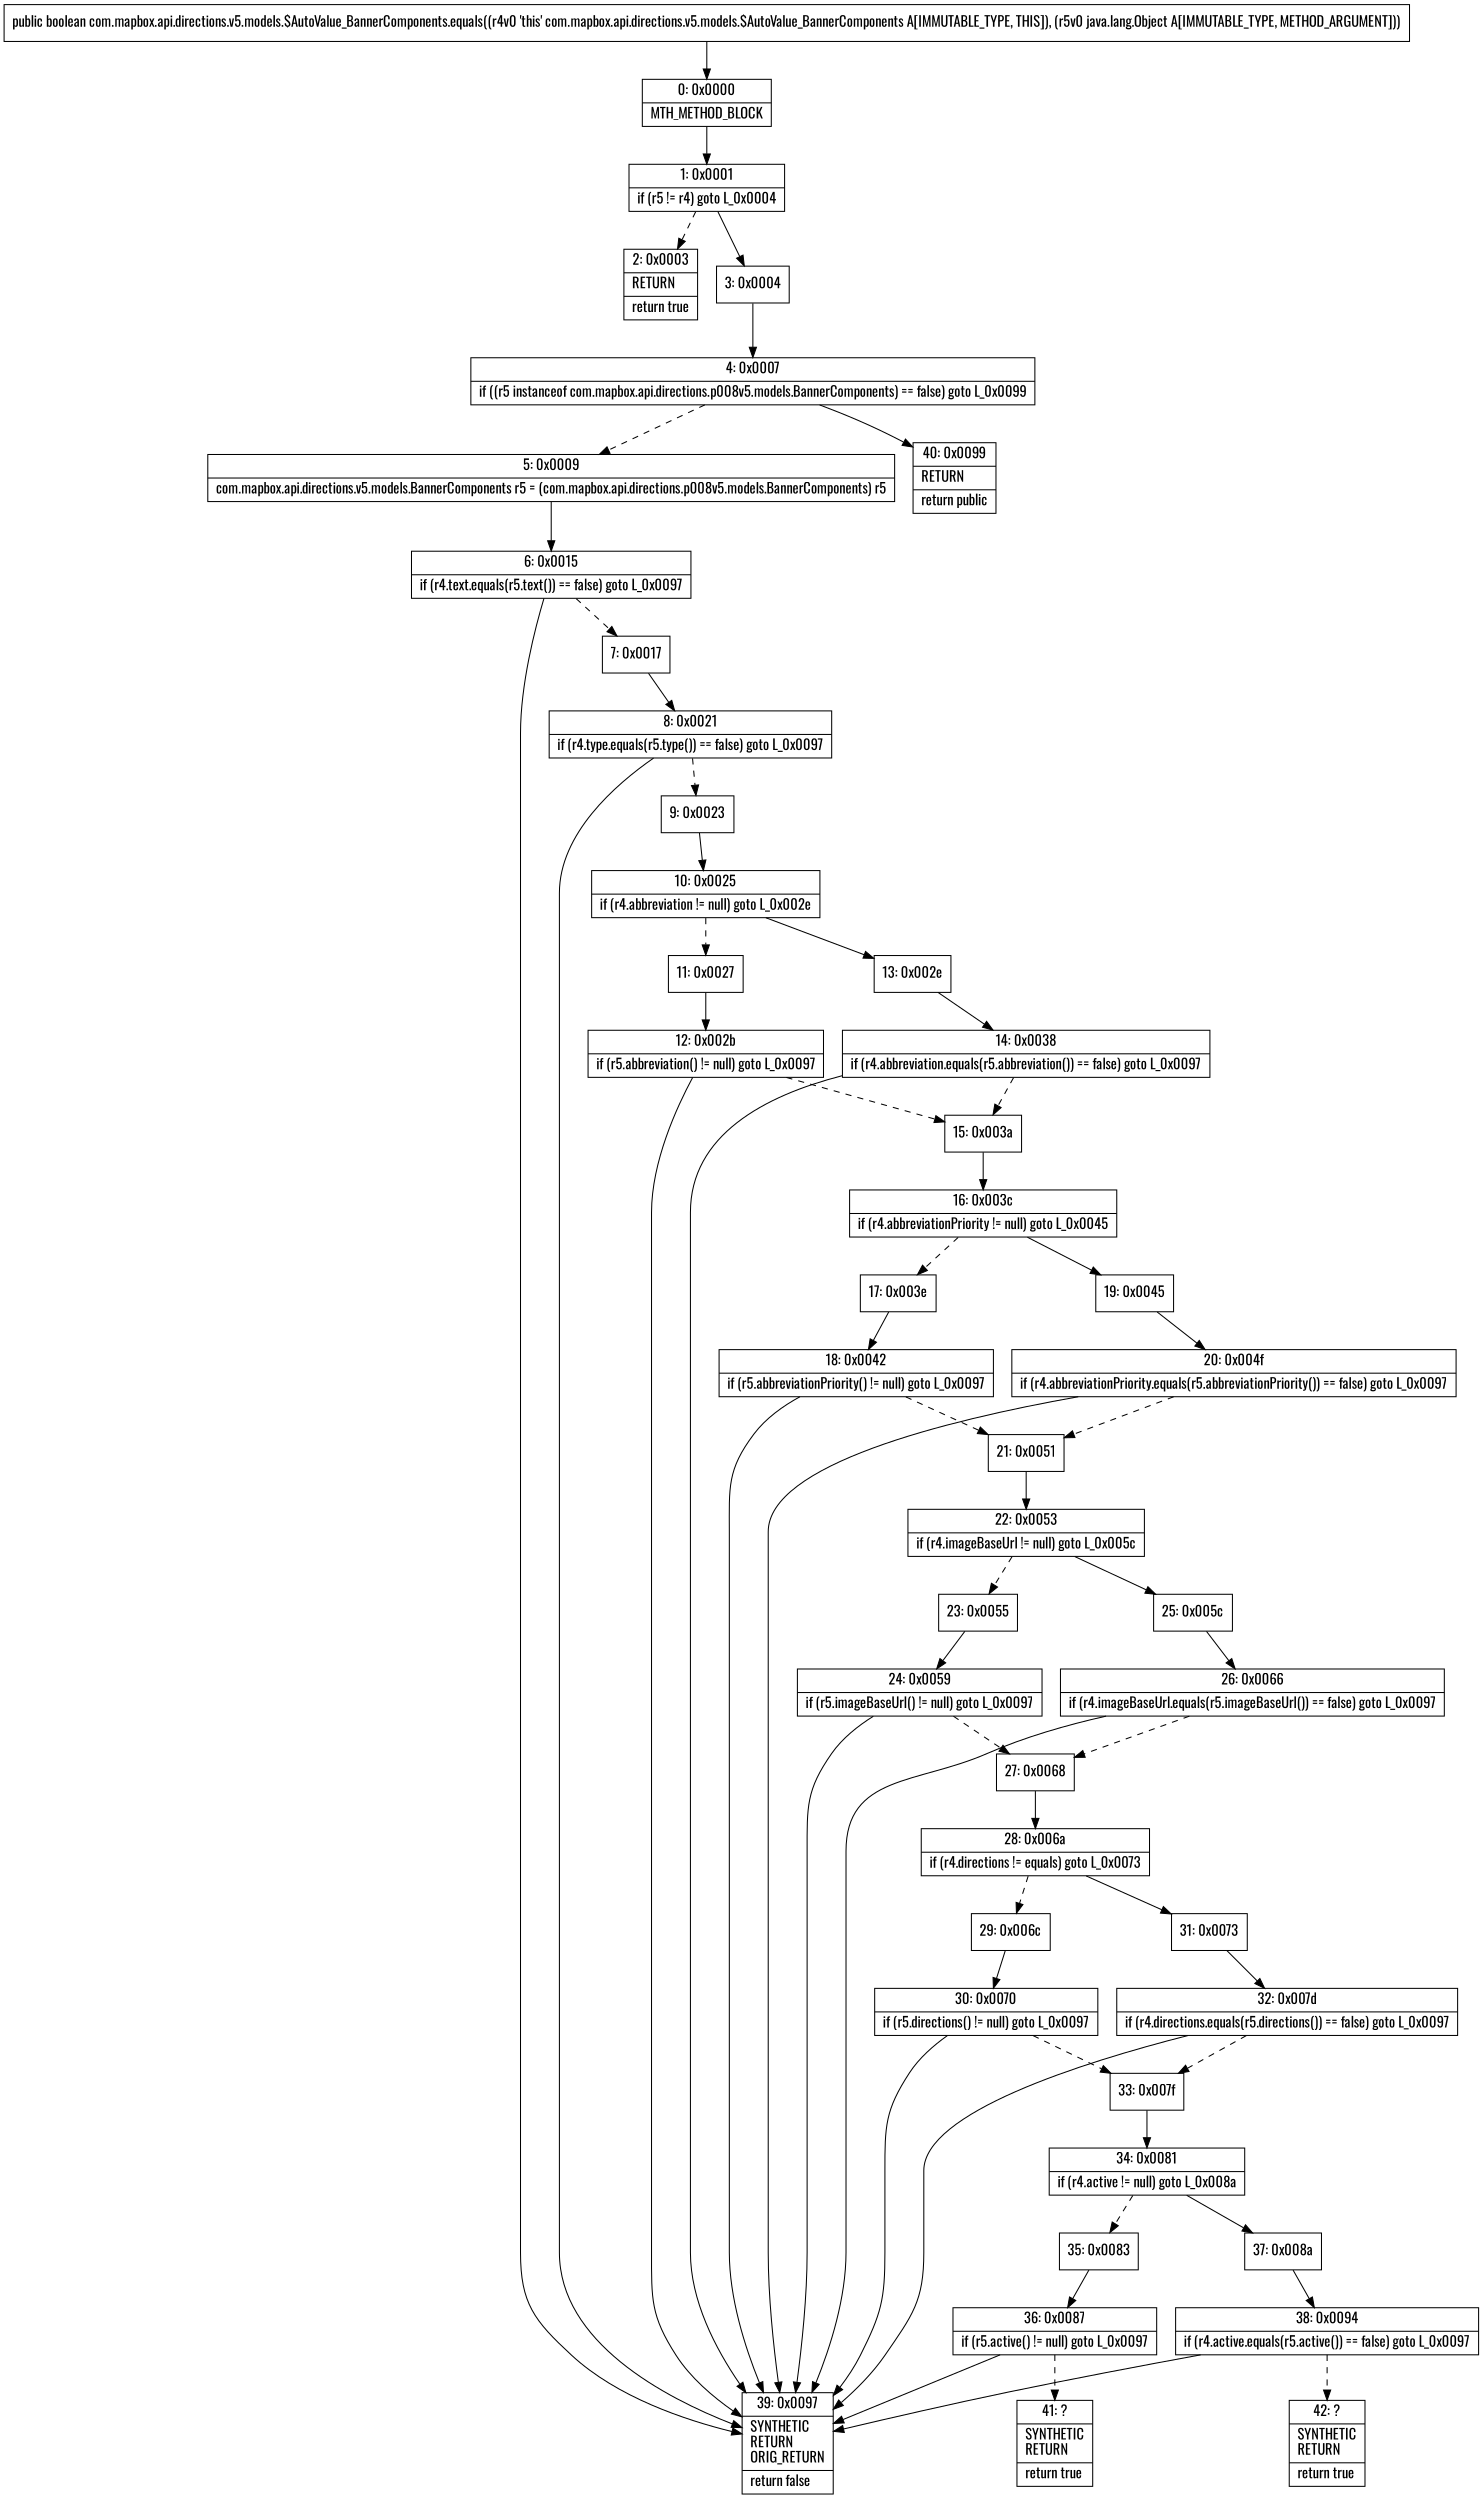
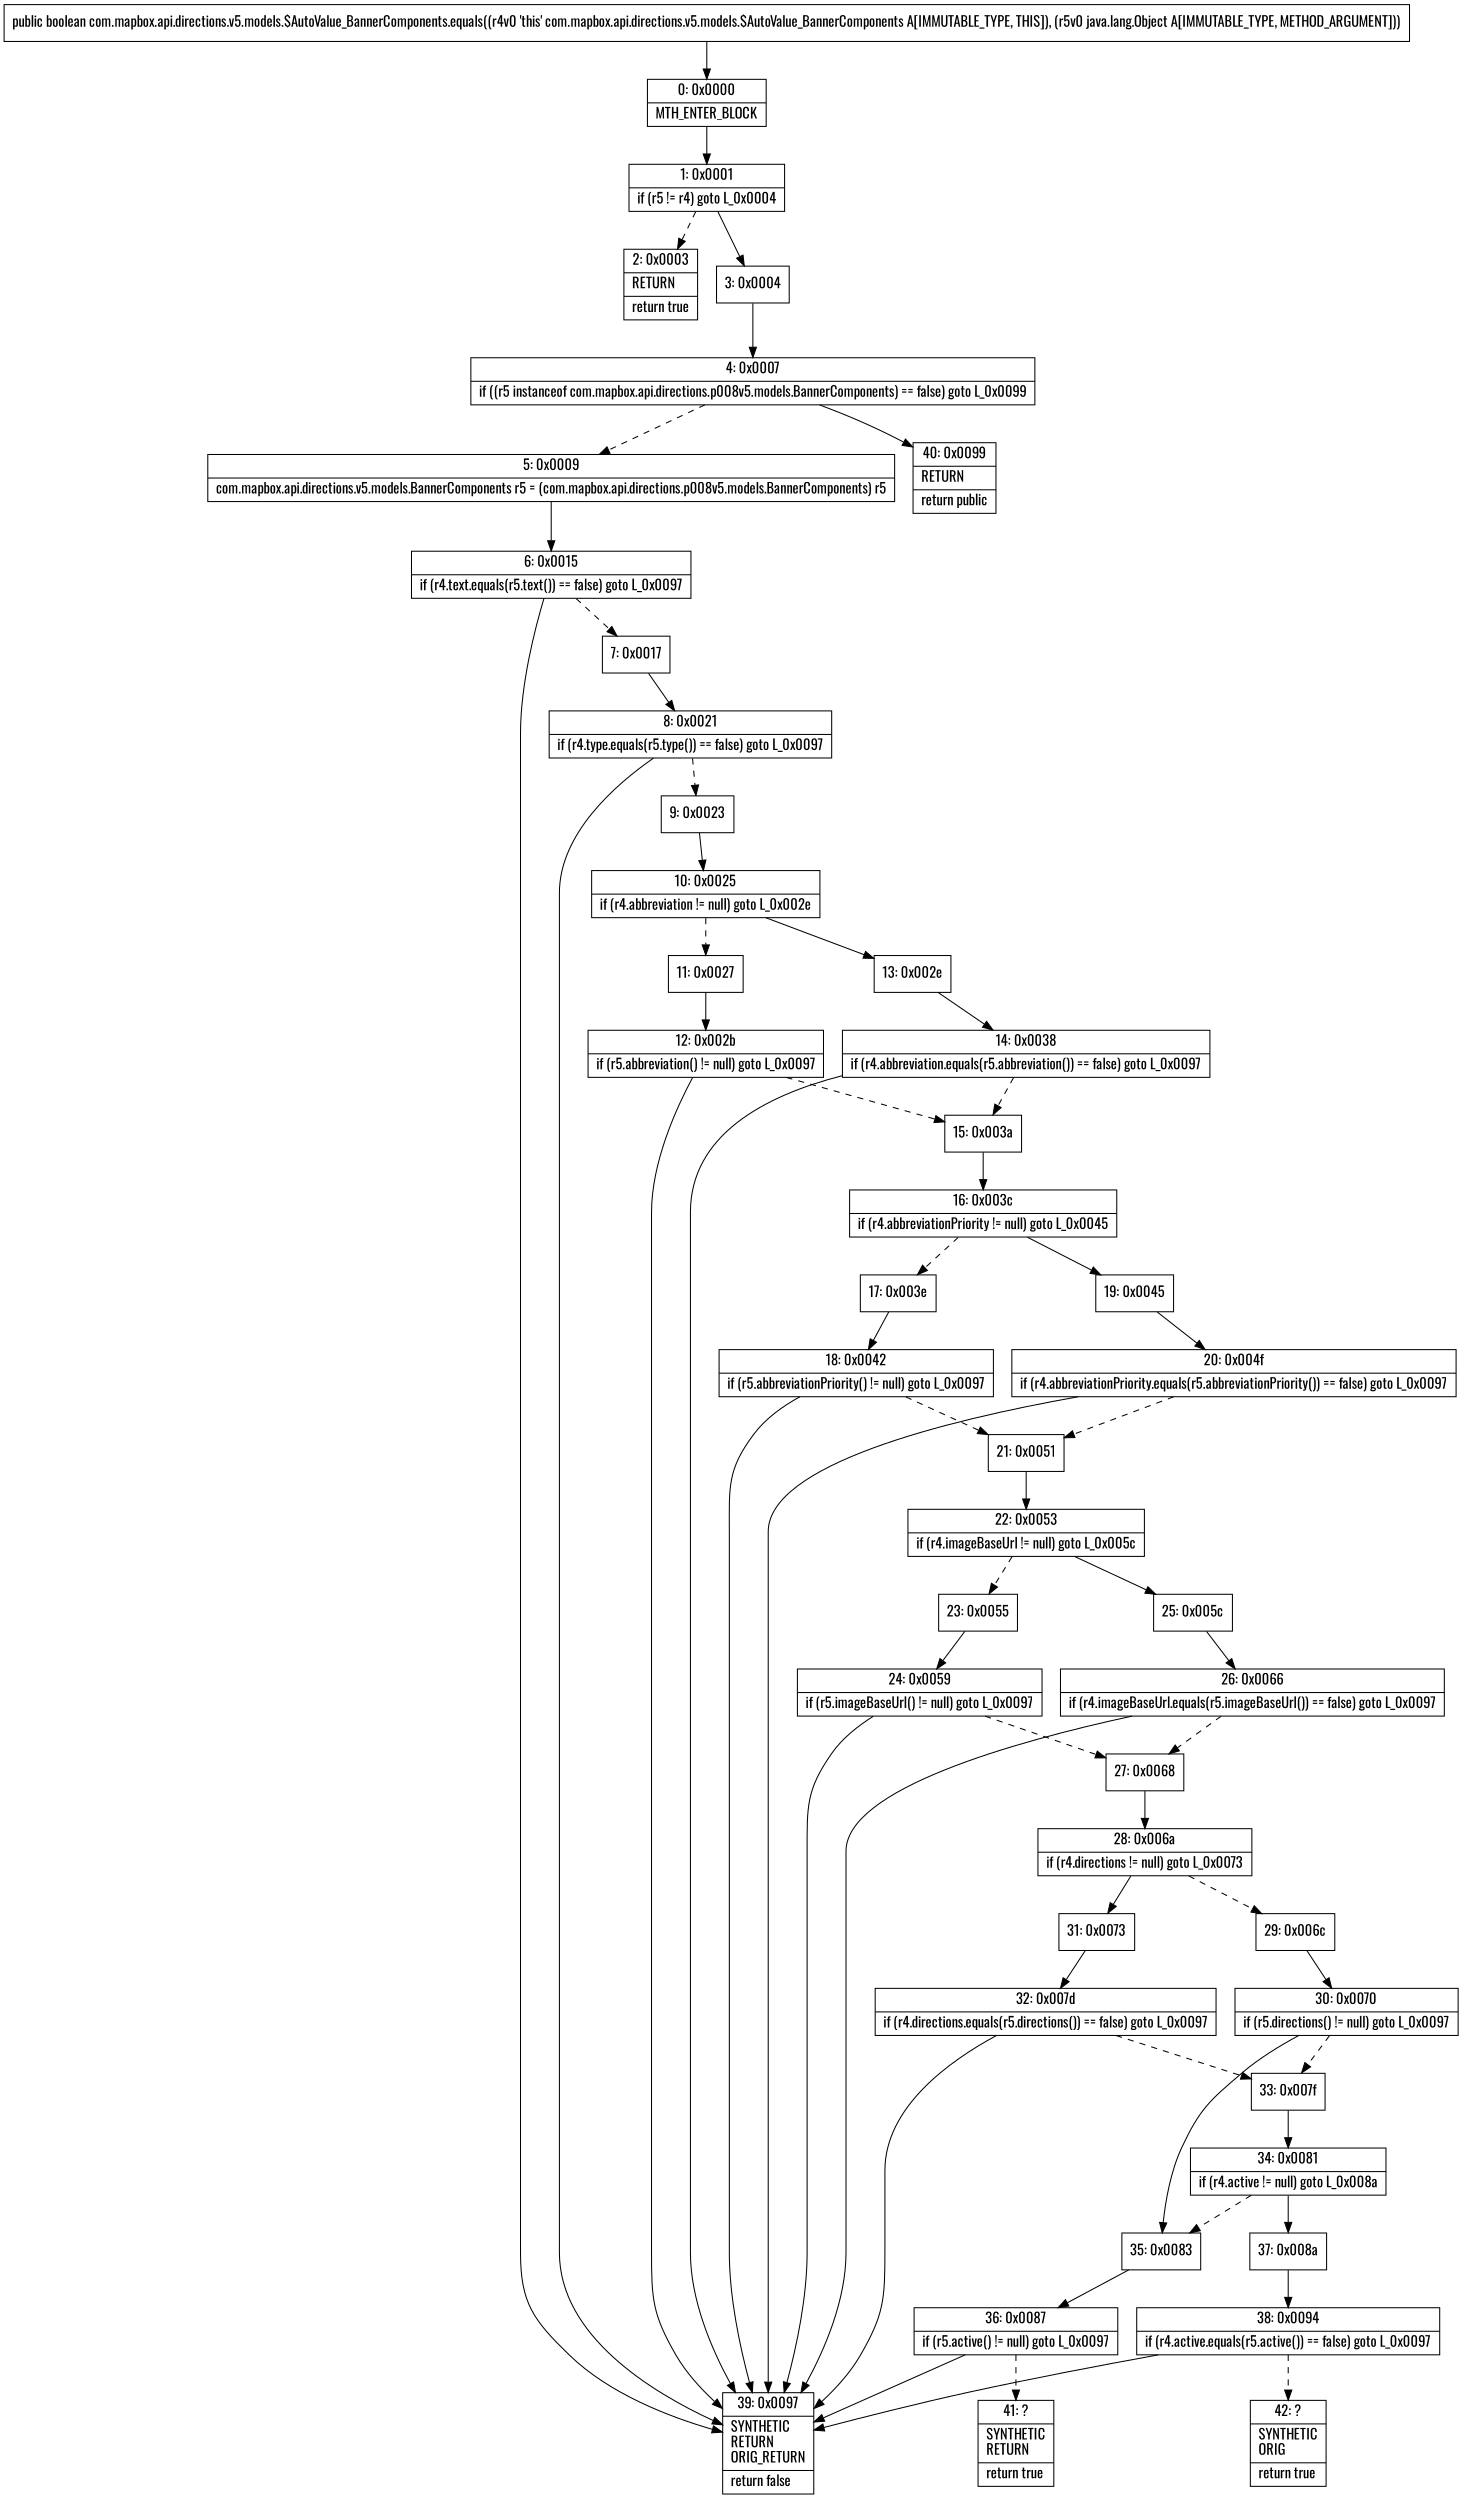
(707, 114) -> (707, 114)
(1035, 1863) -> (1145, 1863)
(885, 2206) -> (1204, 2110)
(1319, 2451) -> (1272, 2451)
